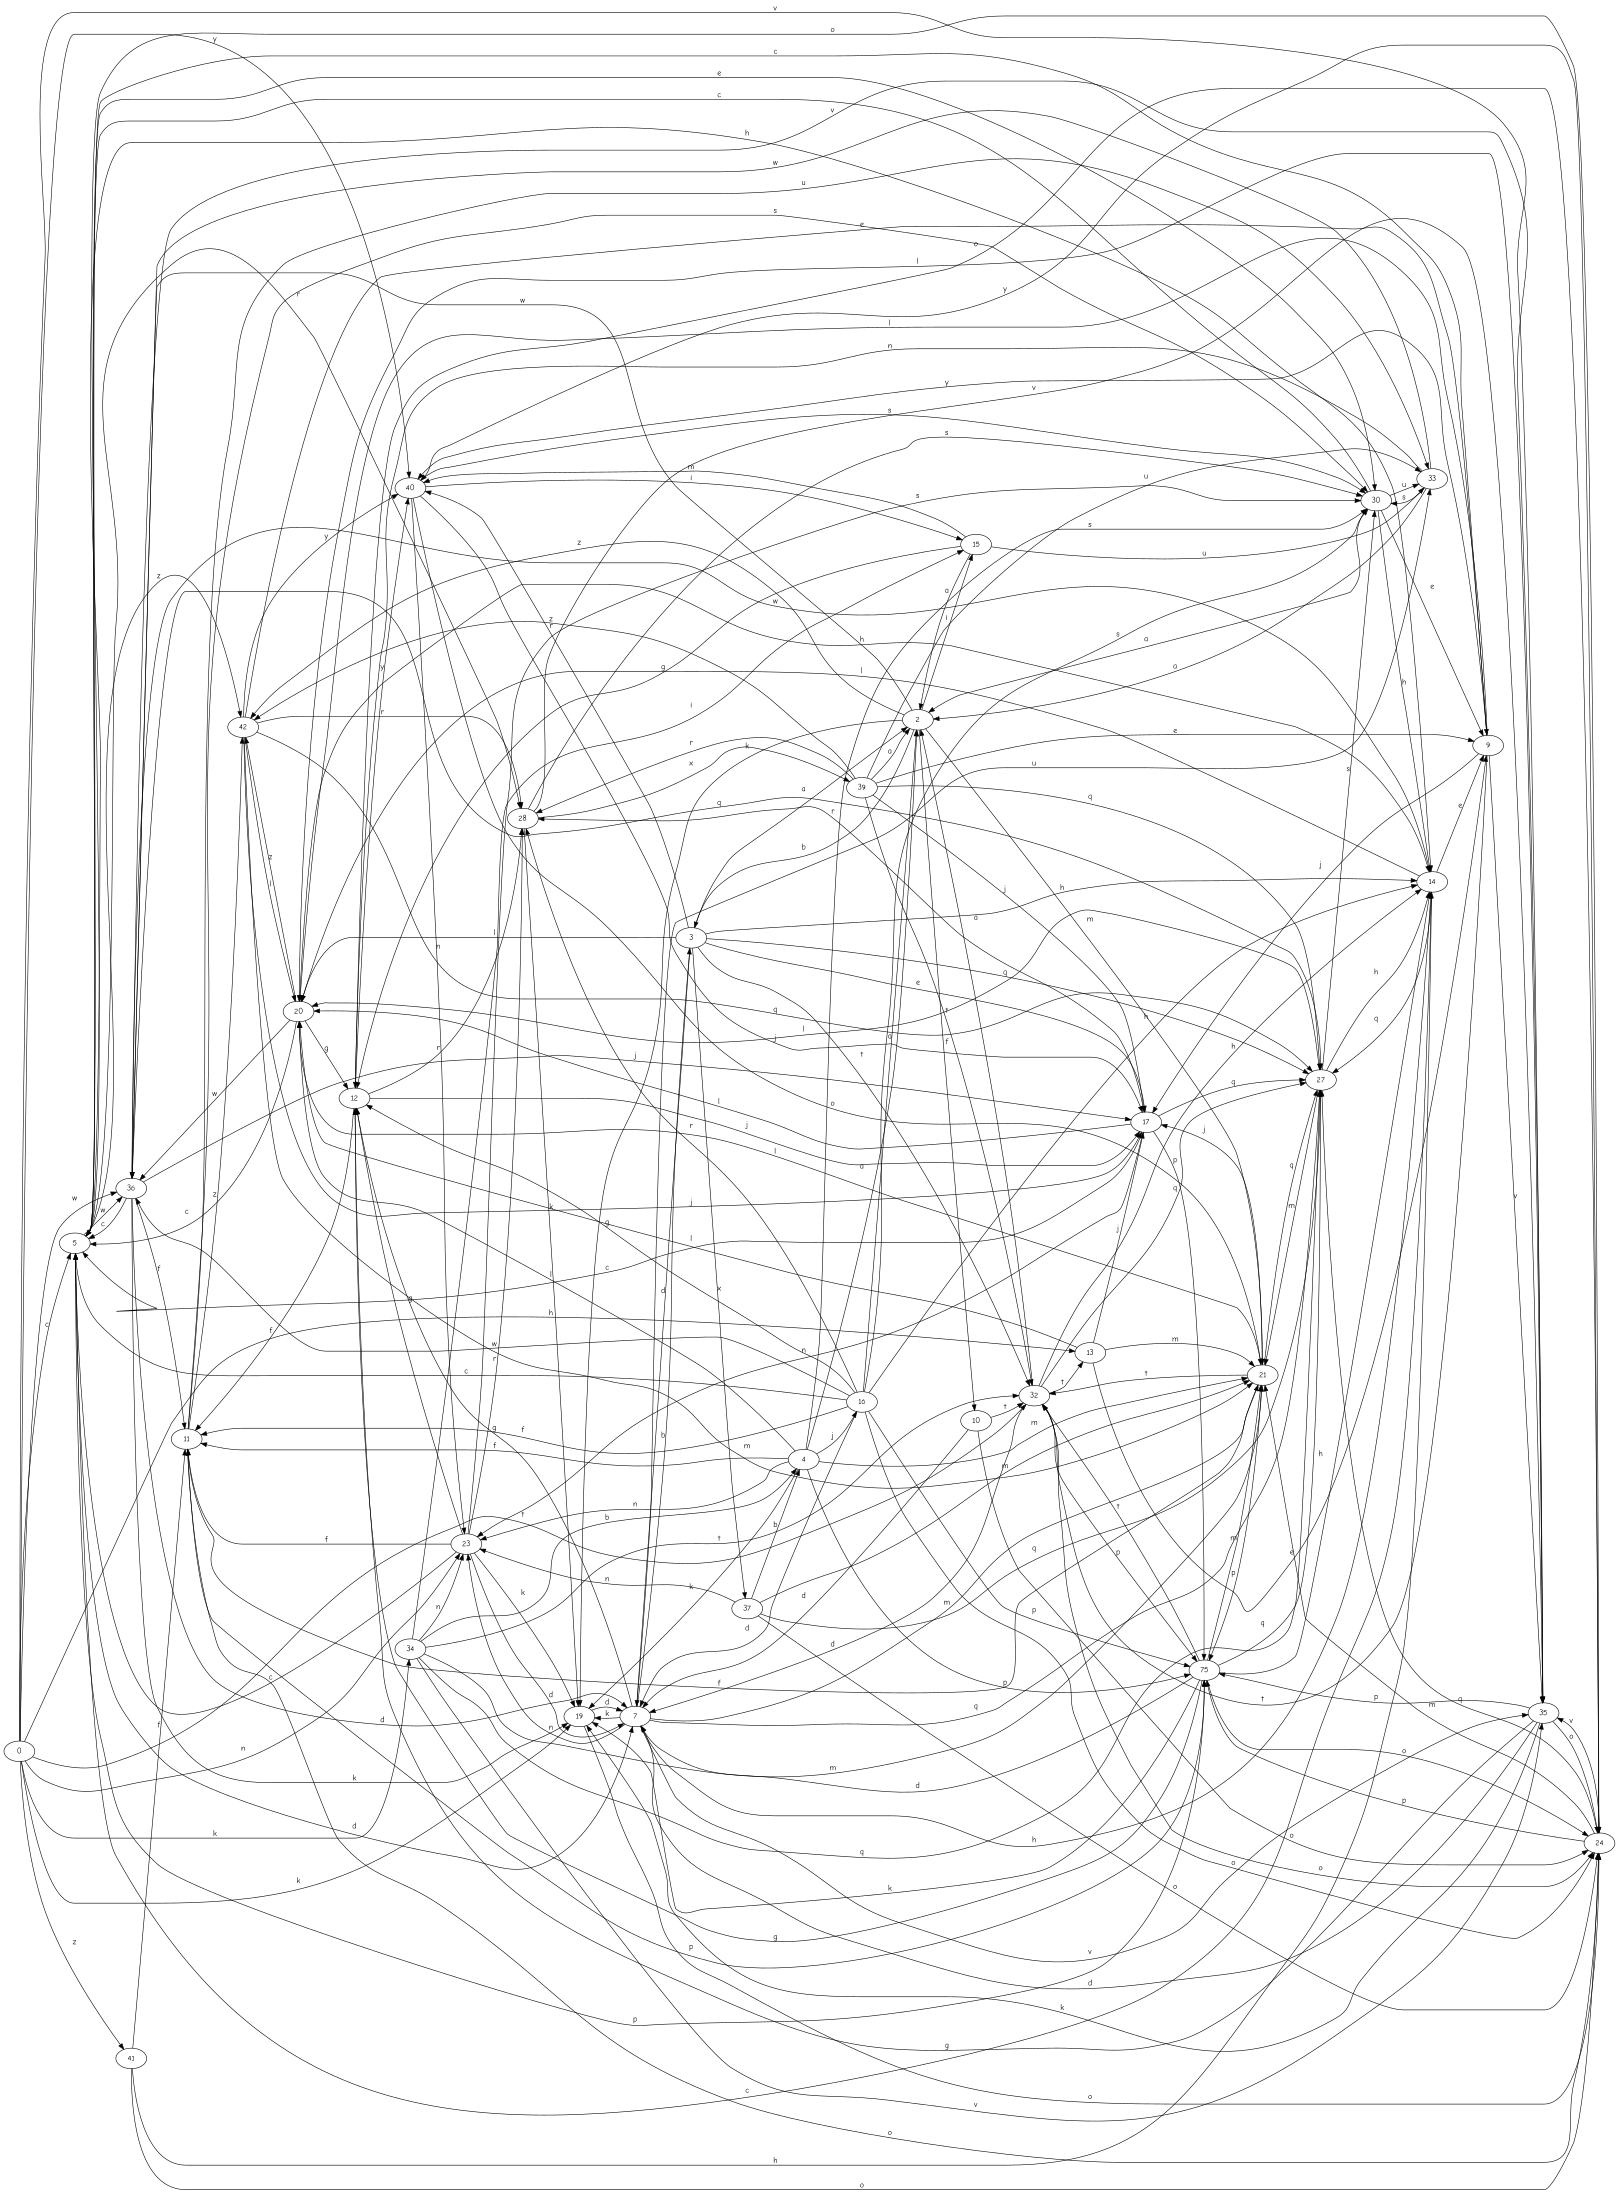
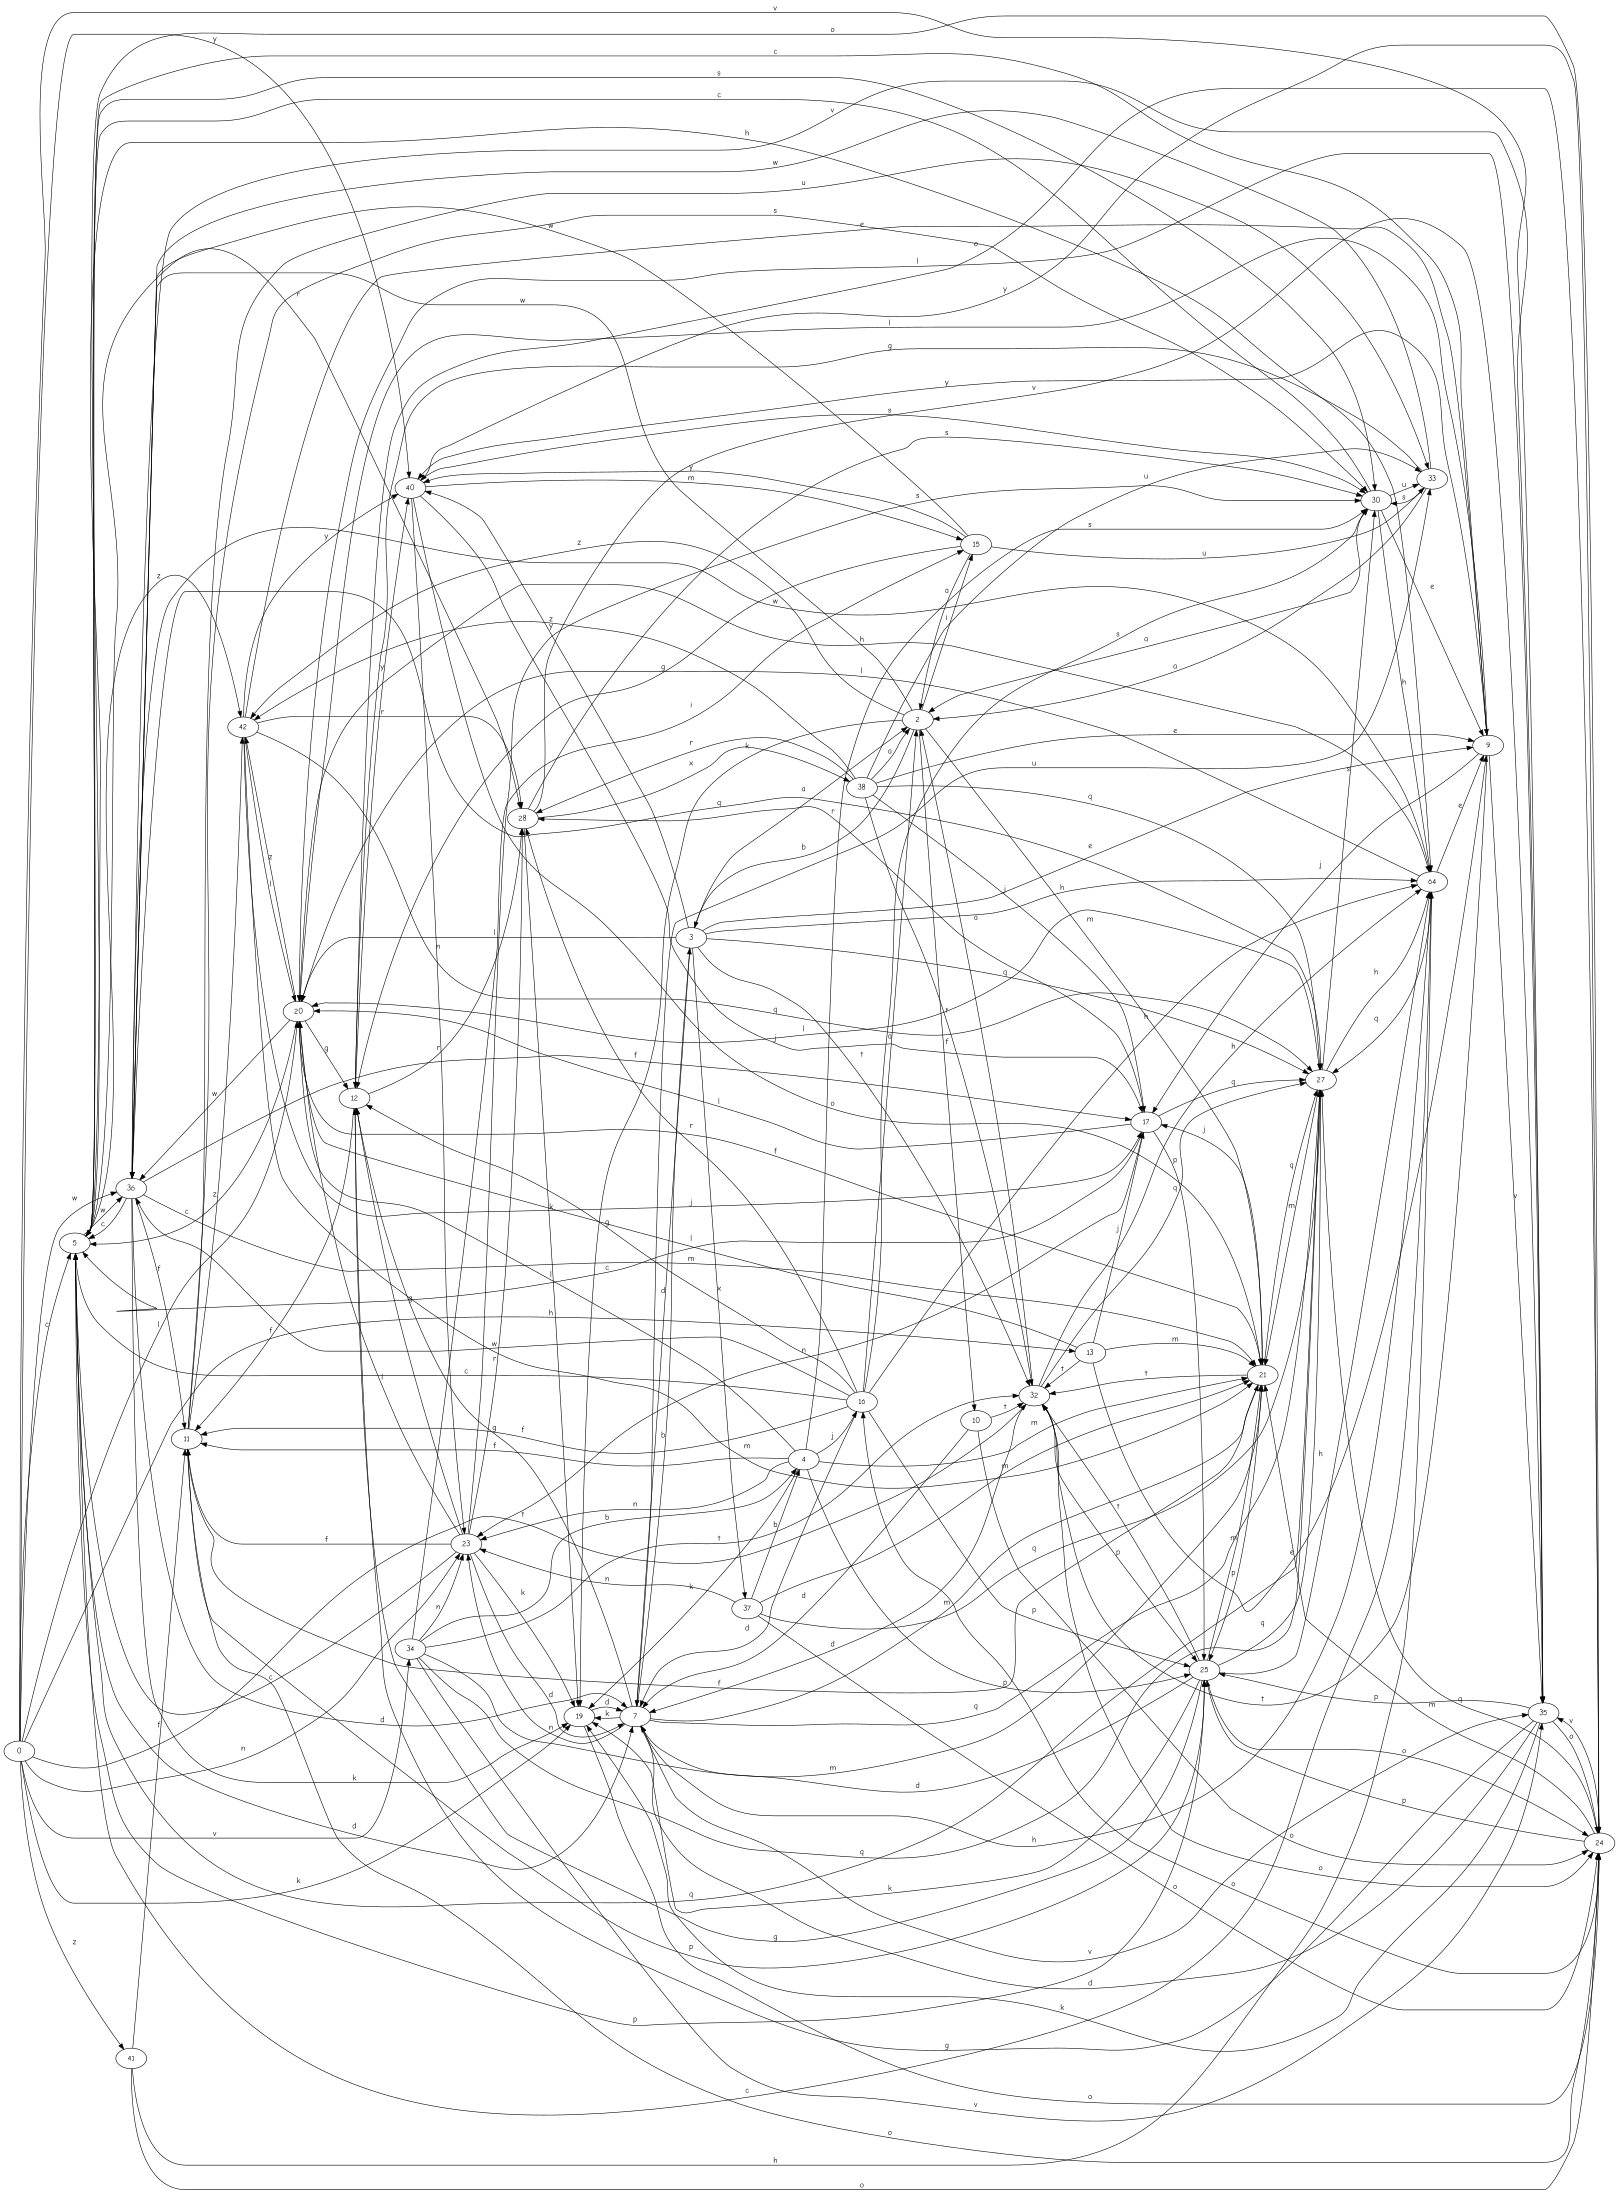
(719, 73) -> (719, 73)
none -> (256, 235)
(890, 346) -> (890, 346)
(691, 467) -> (691, 467)
(691, 478) -> (691, 478)
(551, 626) -> (551, 626)
(862, 788) -> (862, 788)
(1432, 882) -> (1432, 882)
(946, 995) -> (1070, 865)
(635, 1056) -> (635, 1056)
(893, 1079) -> none
(758, 1137) -> none
(775, 1152) -> (775, 1152)
none -> (698, 1264)
none -> (348, 1291)
none -> (148, 1355)
(1067, 1383) -> (1065, 1372)
(1204, 1670) -> (1204, 1670)
(1106, 1783) -> (1161, 1857)
(215, 1834) -> (215, 1834)
none -> (711, 1899)
